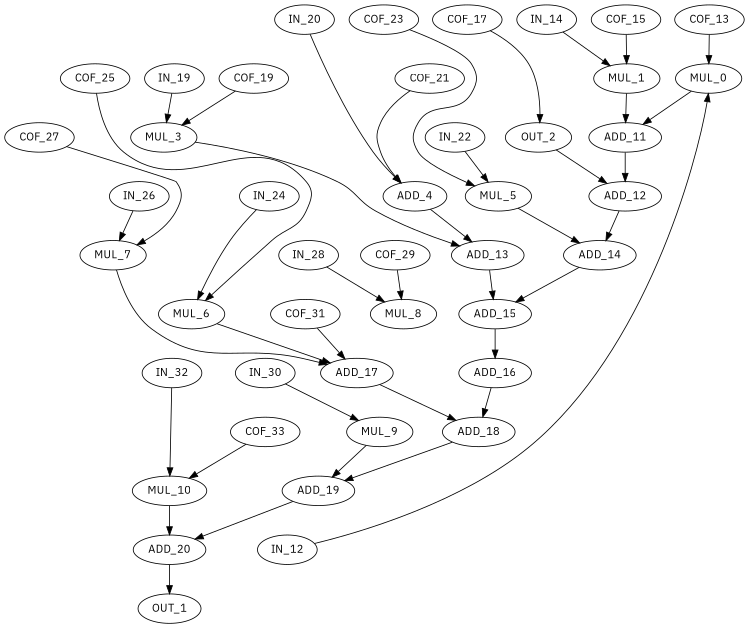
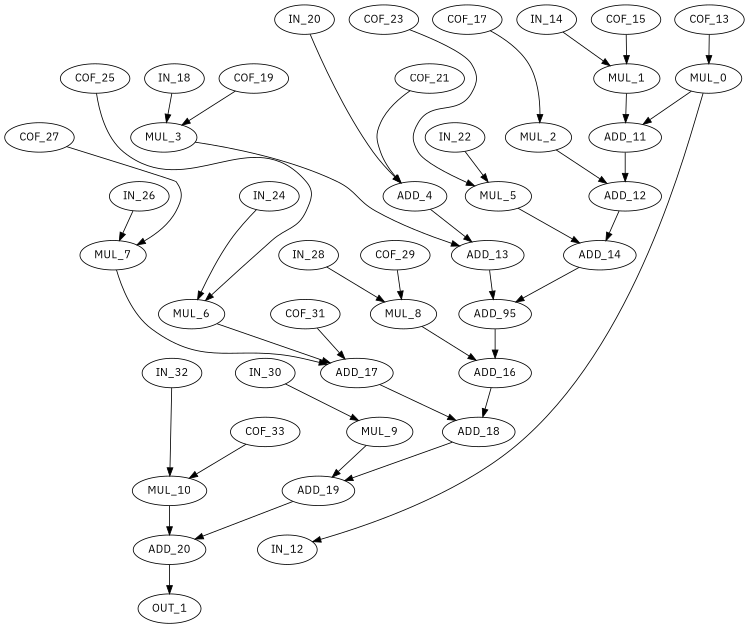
(174, 79) -> (174, 79)
(538, 137) -> (538, 137)
(495, 314) -> (495, 314)
none -> (445, 341)
(583, 390) -> (578, 376)
